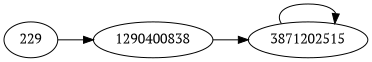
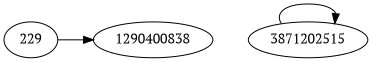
(225, 40) -> none
